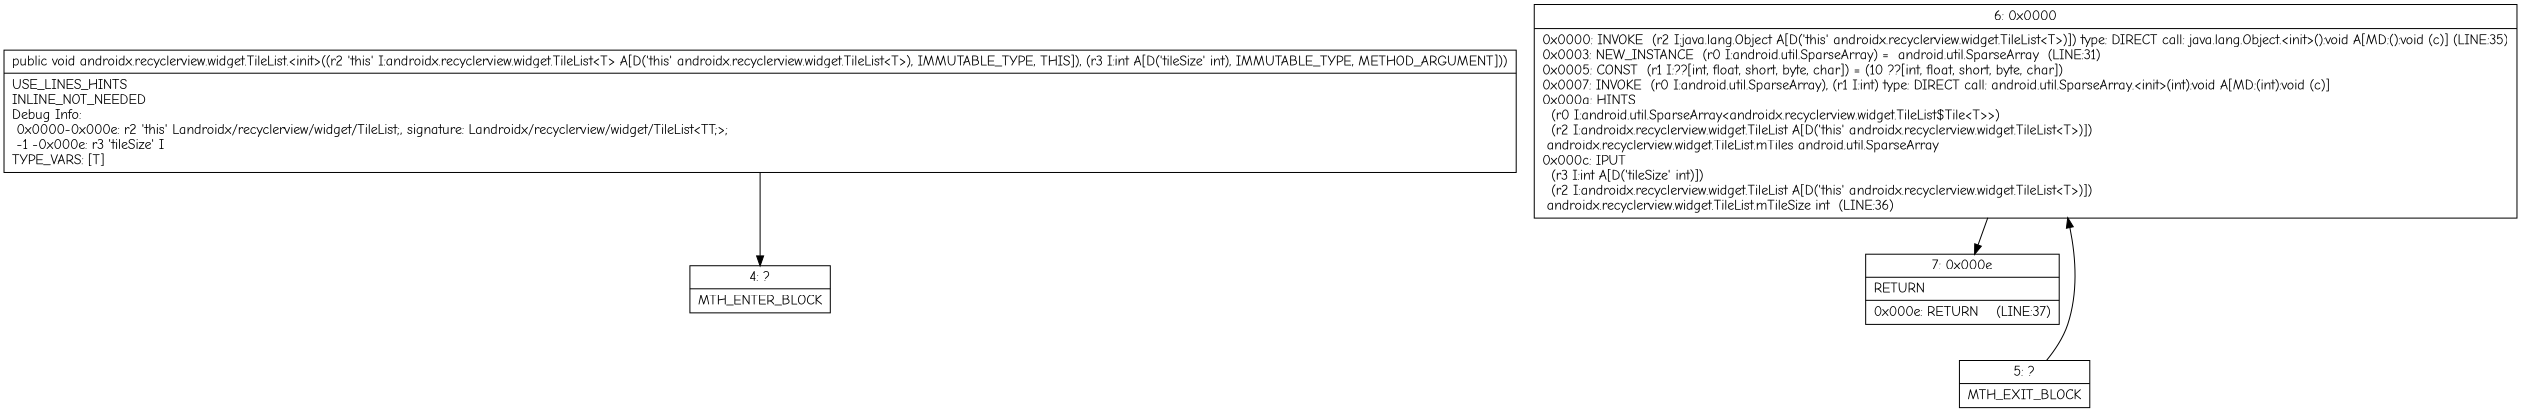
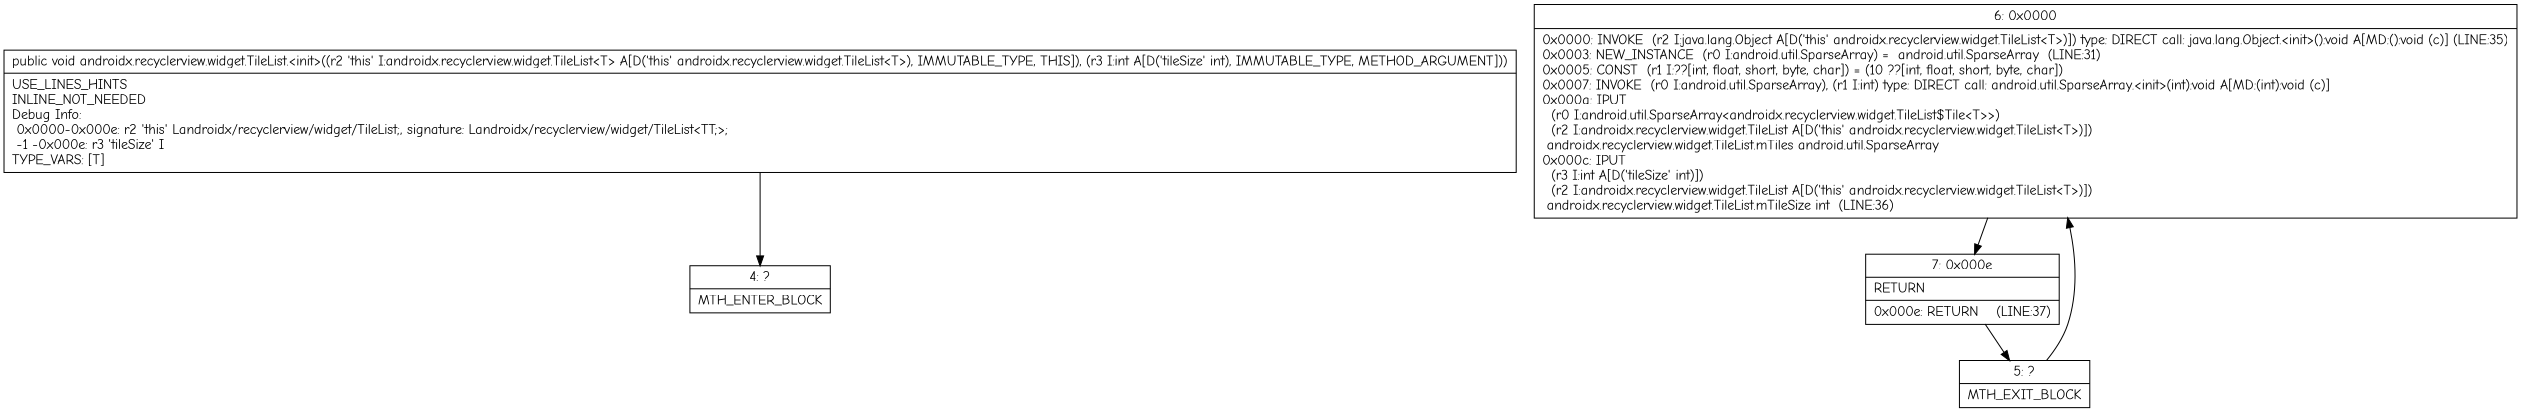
(1594, 100) -> (1589, 100)
none -> (1995, 338)
